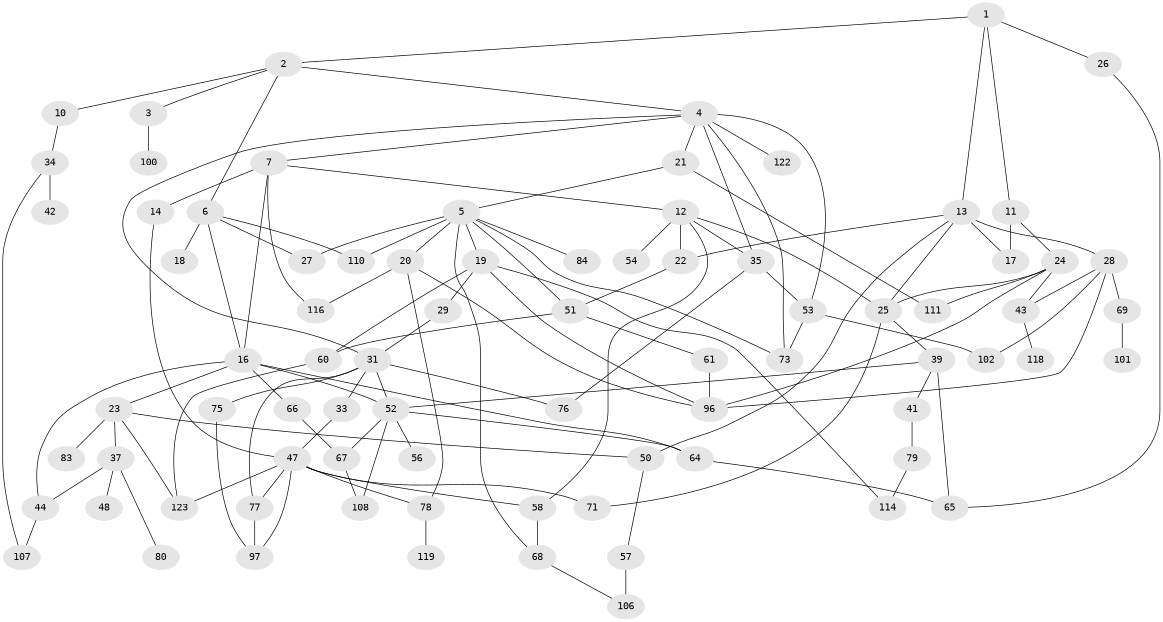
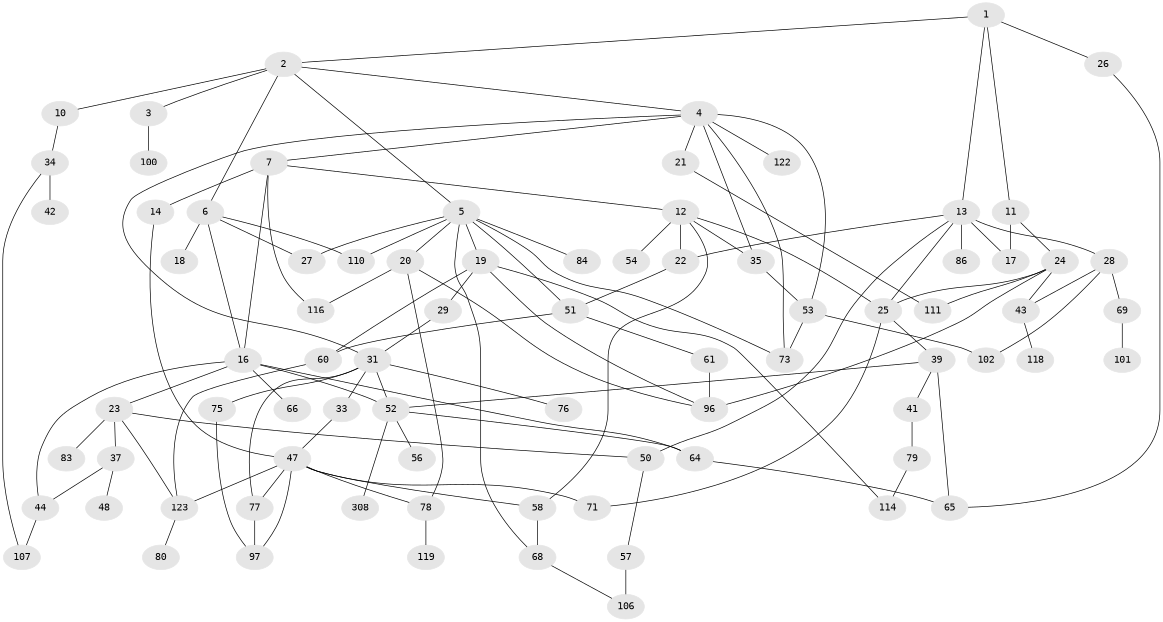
(571, 188) -> (372, 138)
none -> (961, 262)
(660, 335) -> none
(949, 388) -> none
(342, 459) -> none
(138, 508) -> (170, 533)
(360, 508) -> (360, 508)
